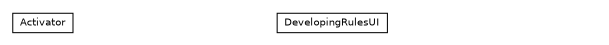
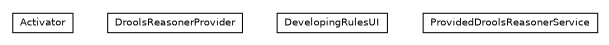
none -> (175, 22)
none -> (510, 22)
